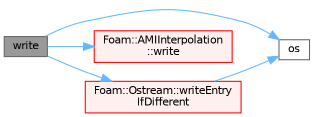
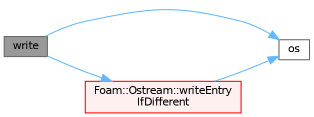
(163, 47) -> none
